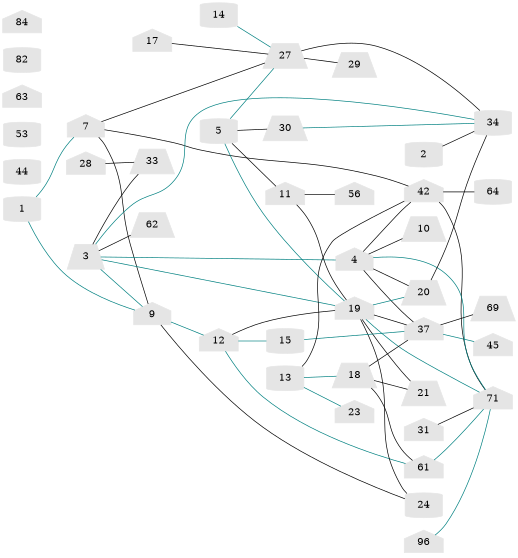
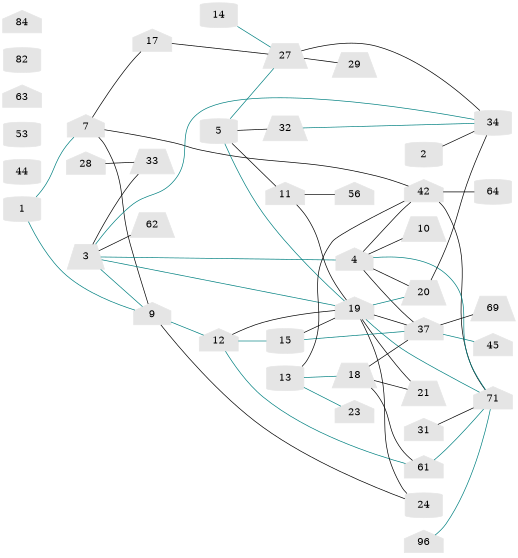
(183, 92) -> (115, 83)
(285, 128) -> (285, 128)
none -> (323, 323)
